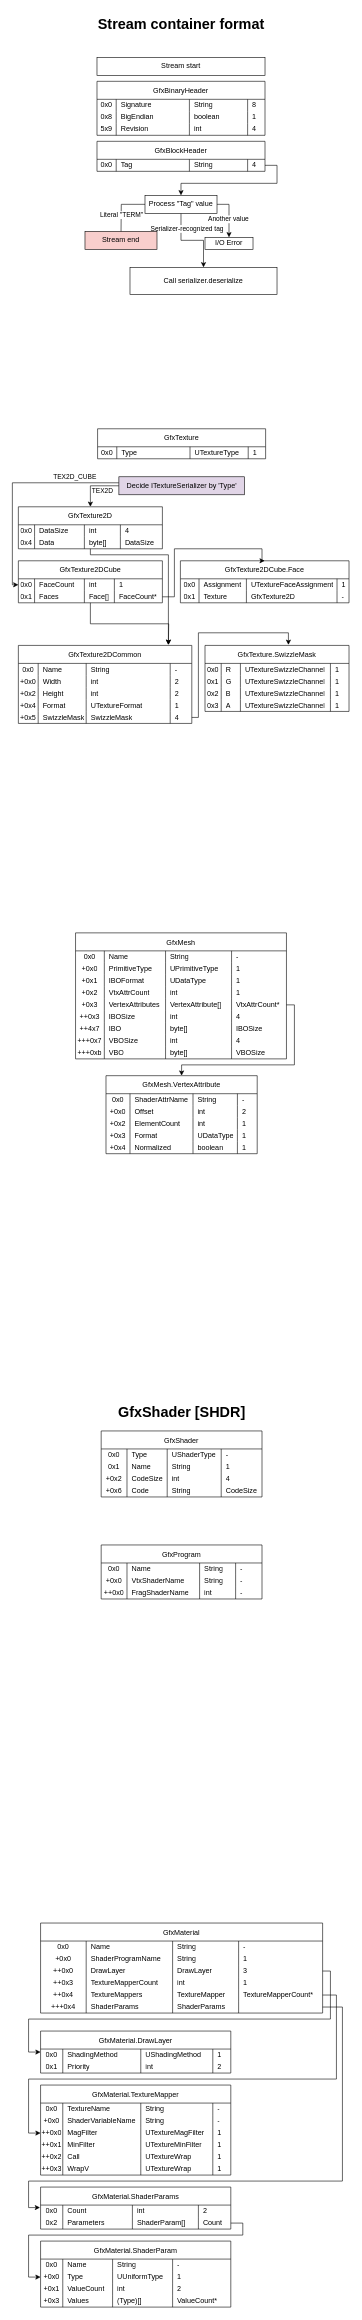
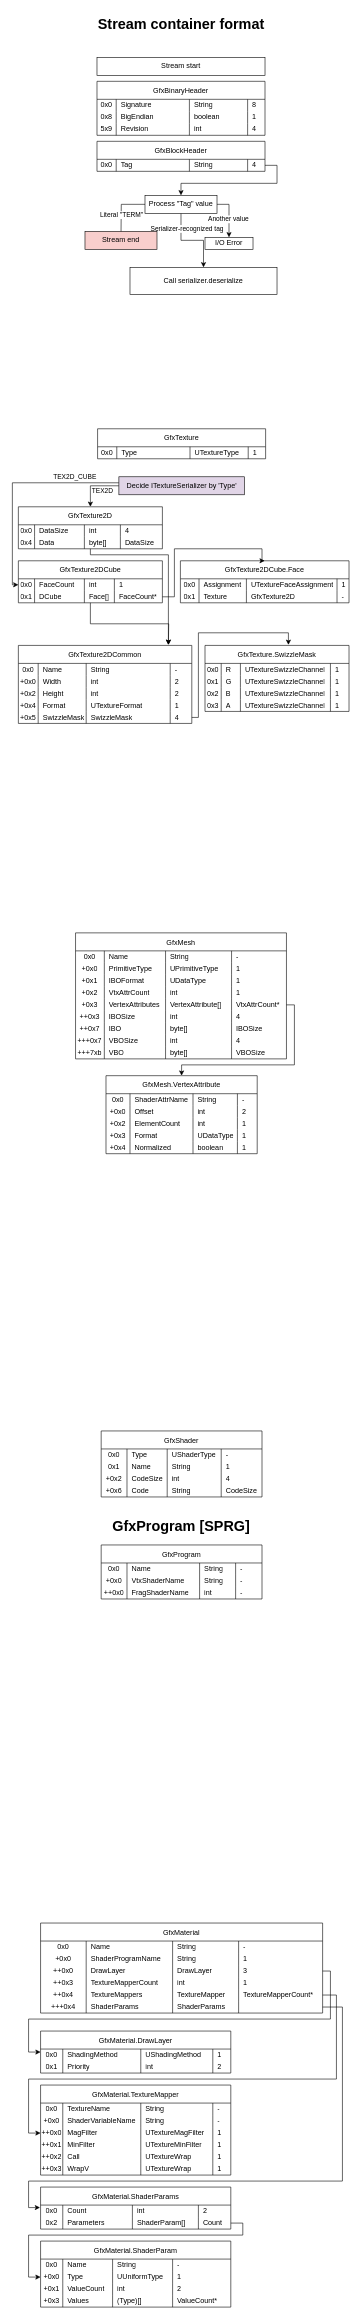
(49, 597) -> (49, 597)
(90, 1029) -> (90, 1029)
(90, 1053) -> (90, 1053)
(182, 1413) -> none
none -> (181, 1527)
